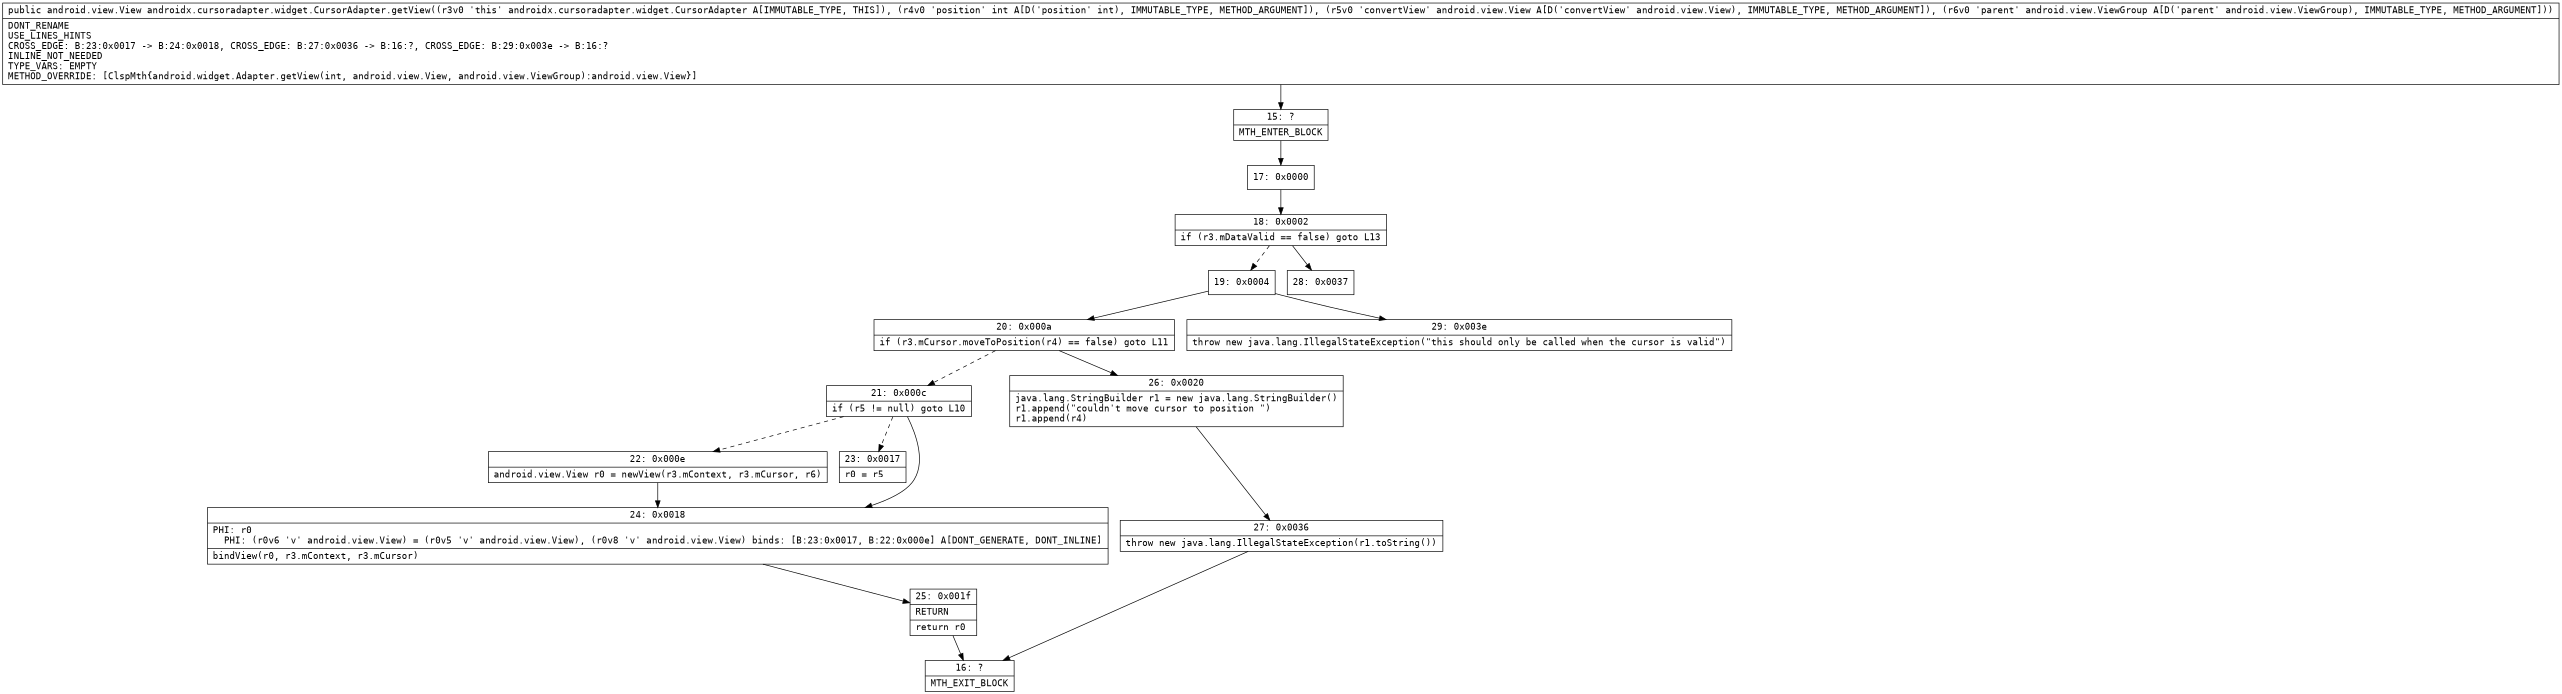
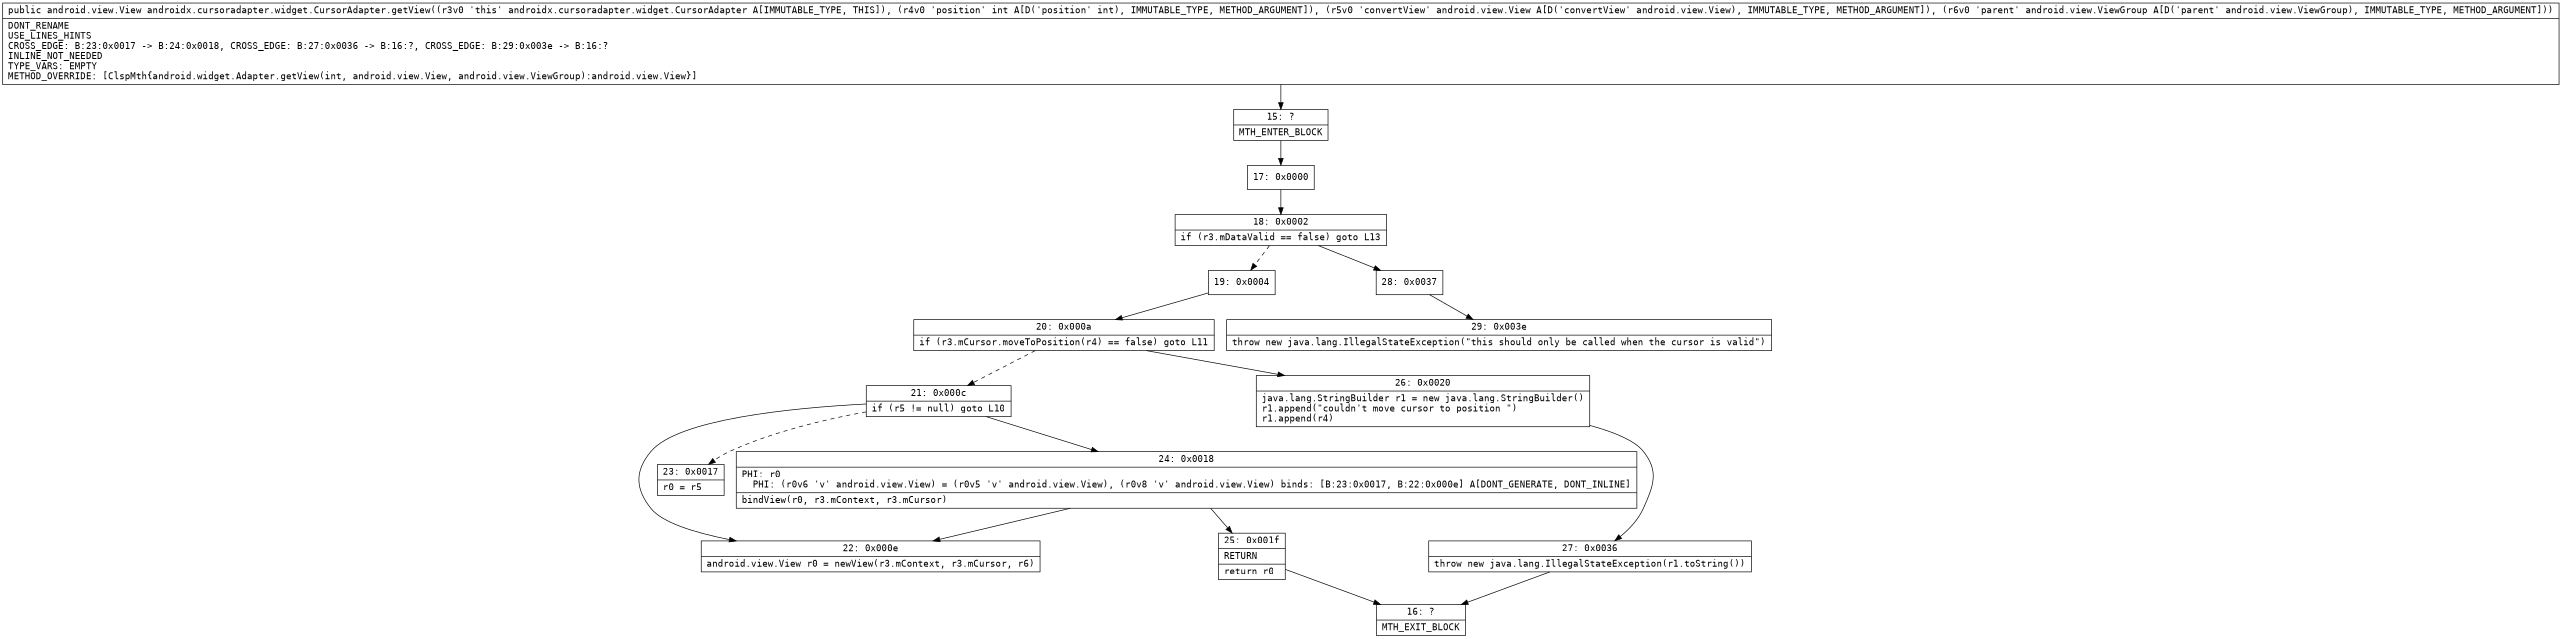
(1327, 306) -> (1448, 305)
(782, 433) -> (683, 432)
(658, 492) -> (1005, 524)
